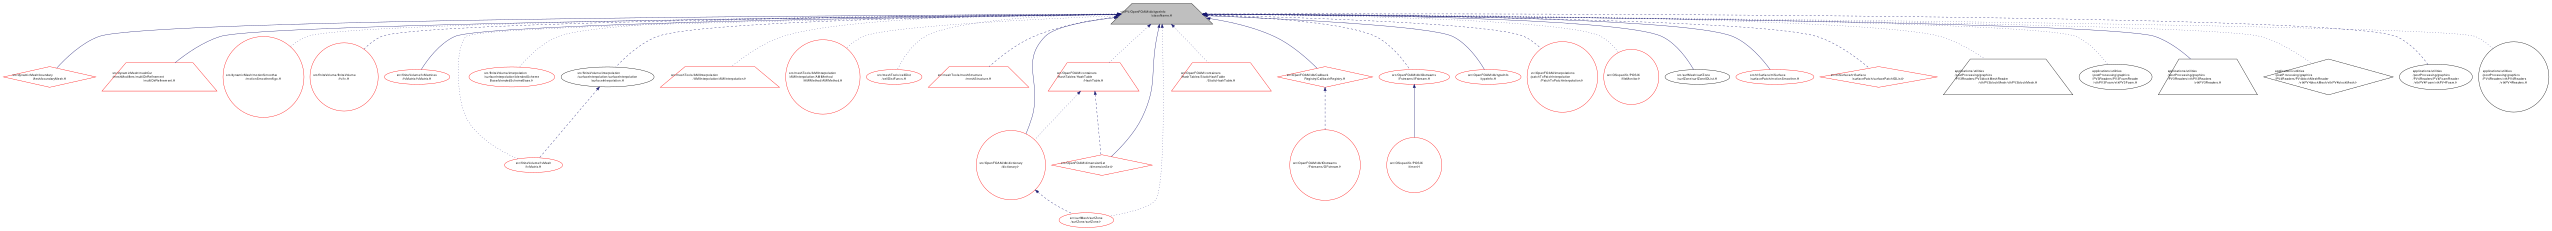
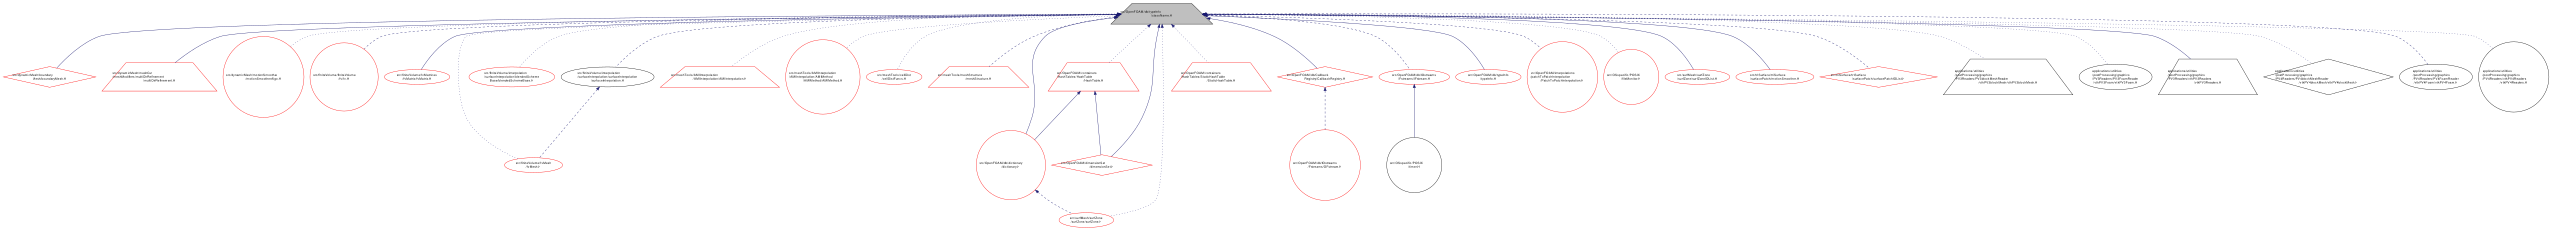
(1162, 14) -> (1162, 14)
(1697, 77) -> (1697, 77)
(1056, 117) -> (1056, 117)
(1098, 125) -> (1098, 125)
(534, 165) -> (534, 165)
(1414, 165) -> (1414, 165)
